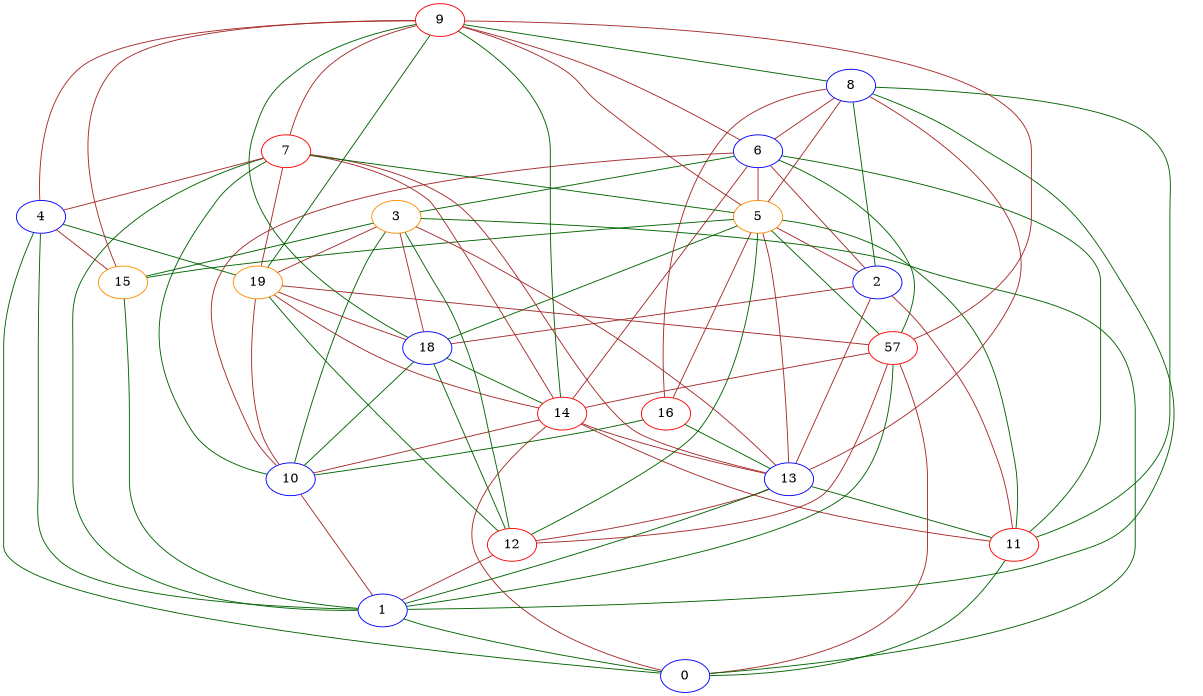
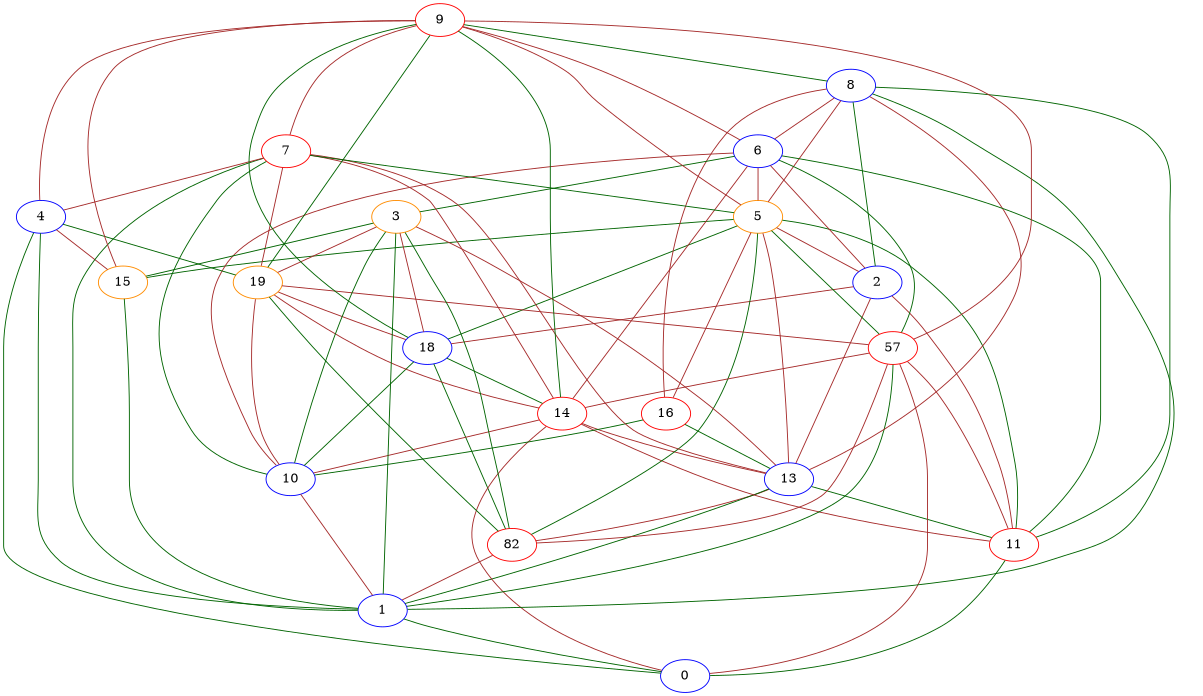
(1068, 311) -> (389, 414)
none -> (966, 439)
(512, 545) -> (512, 545)
